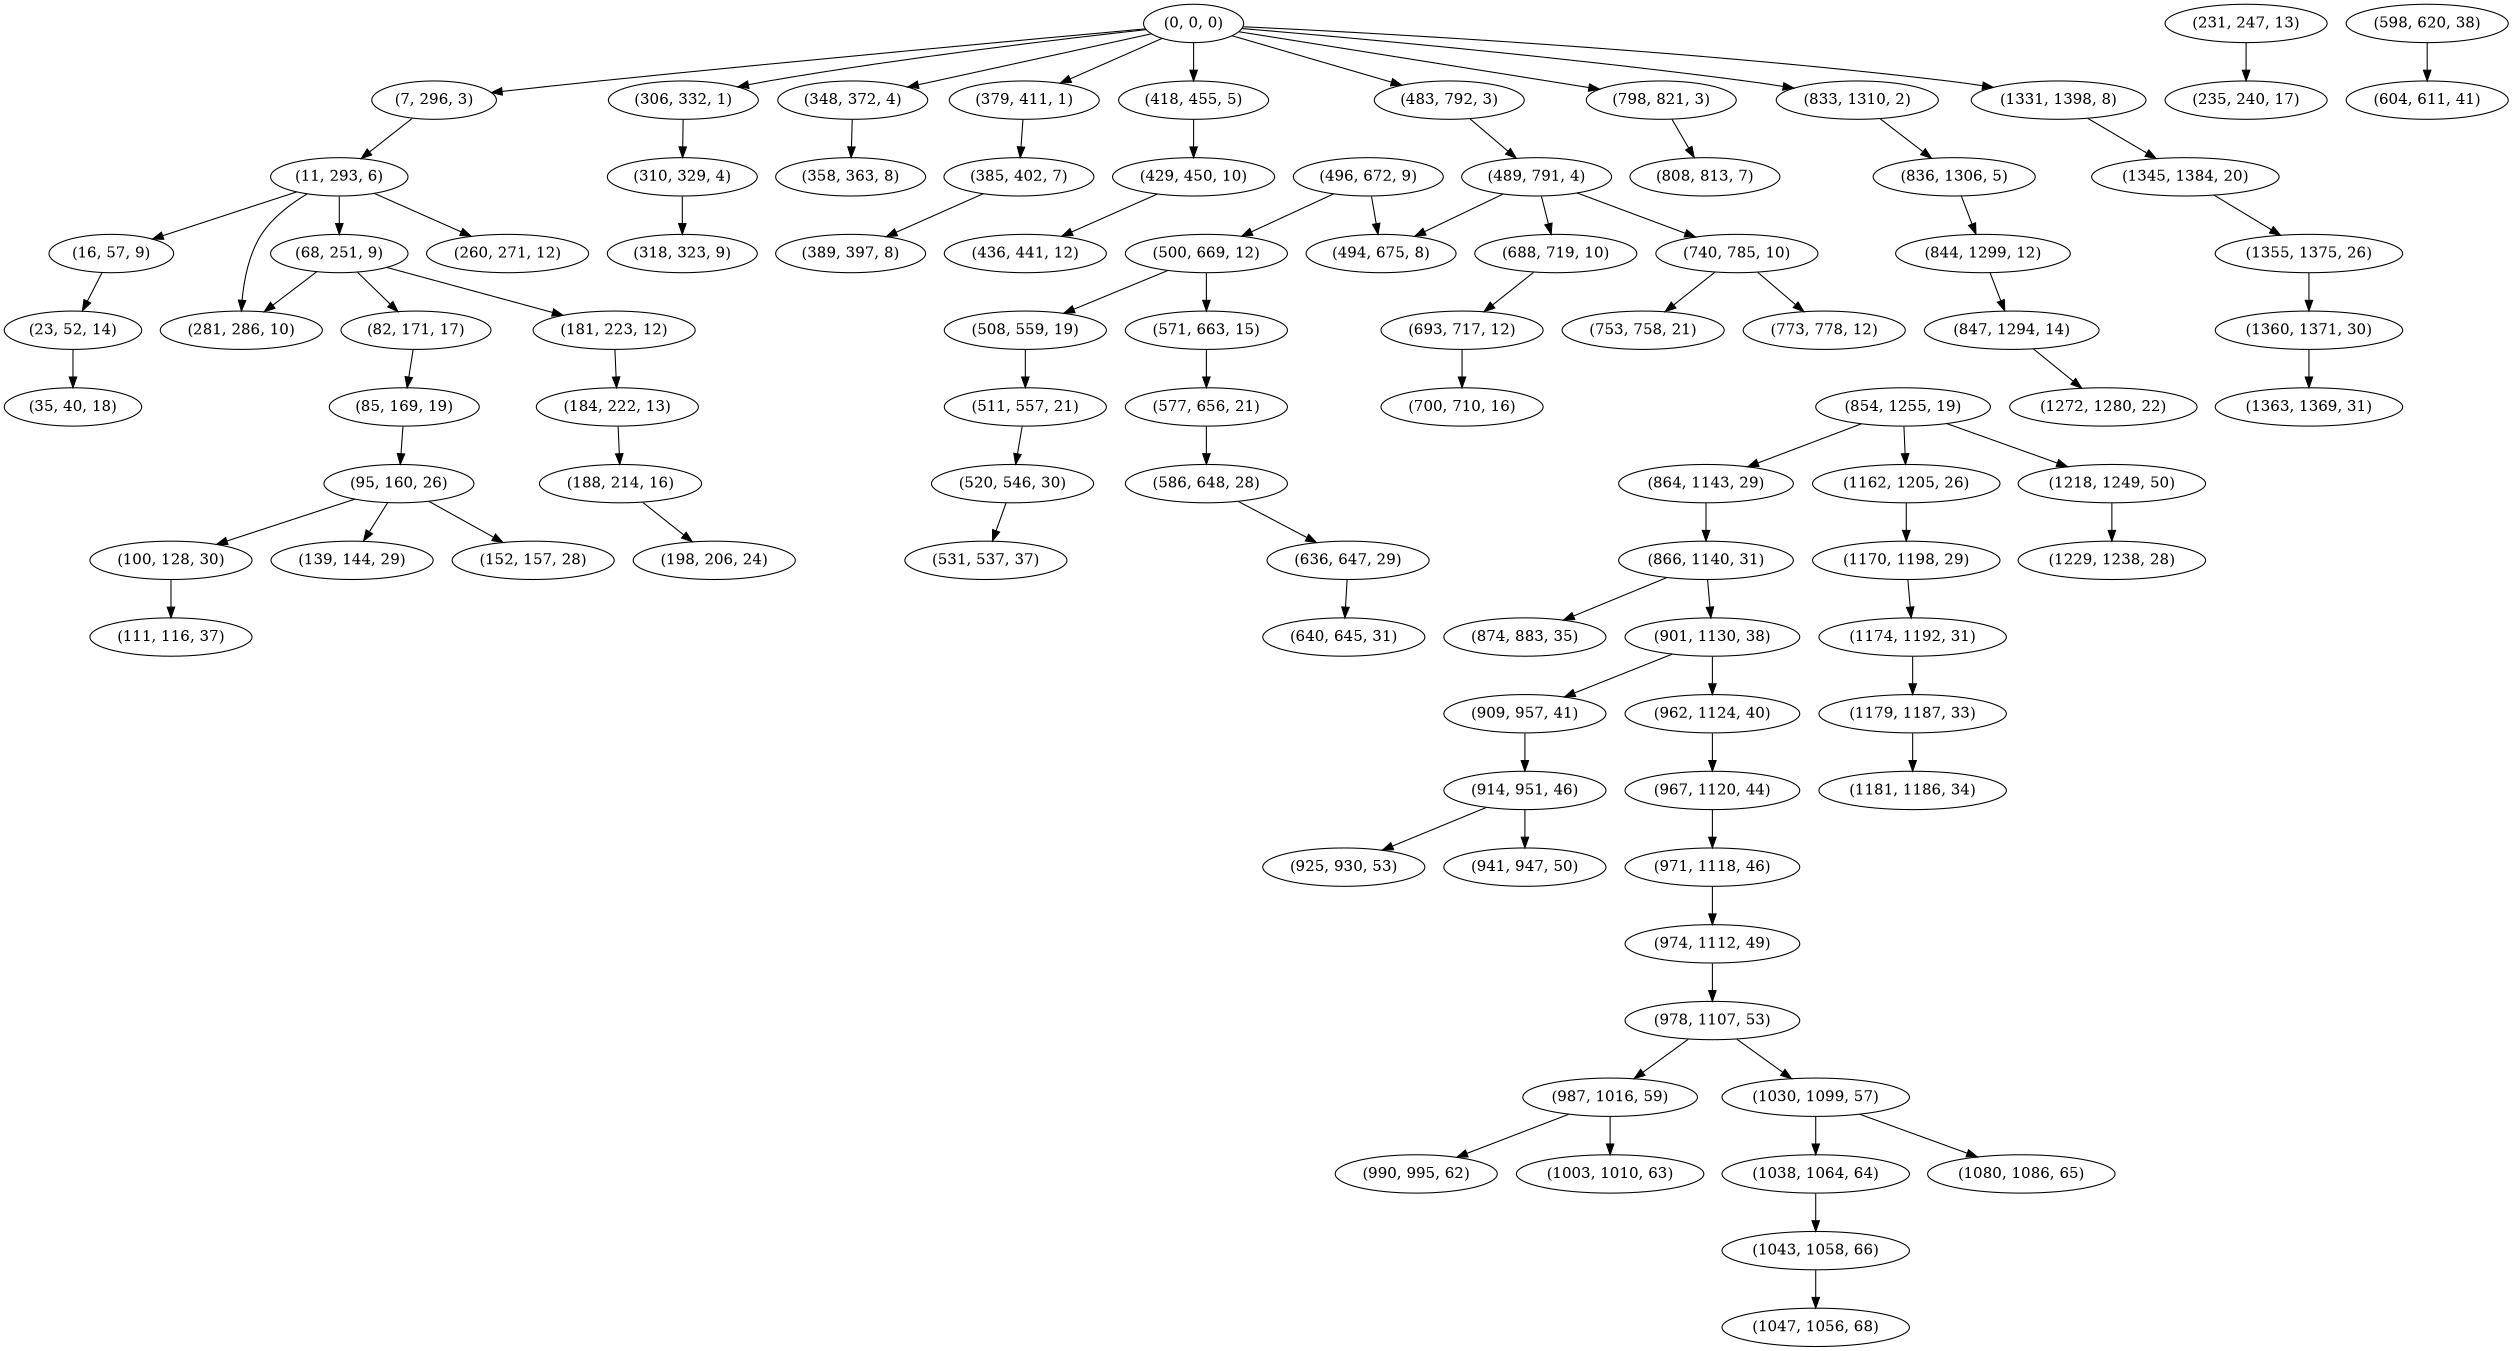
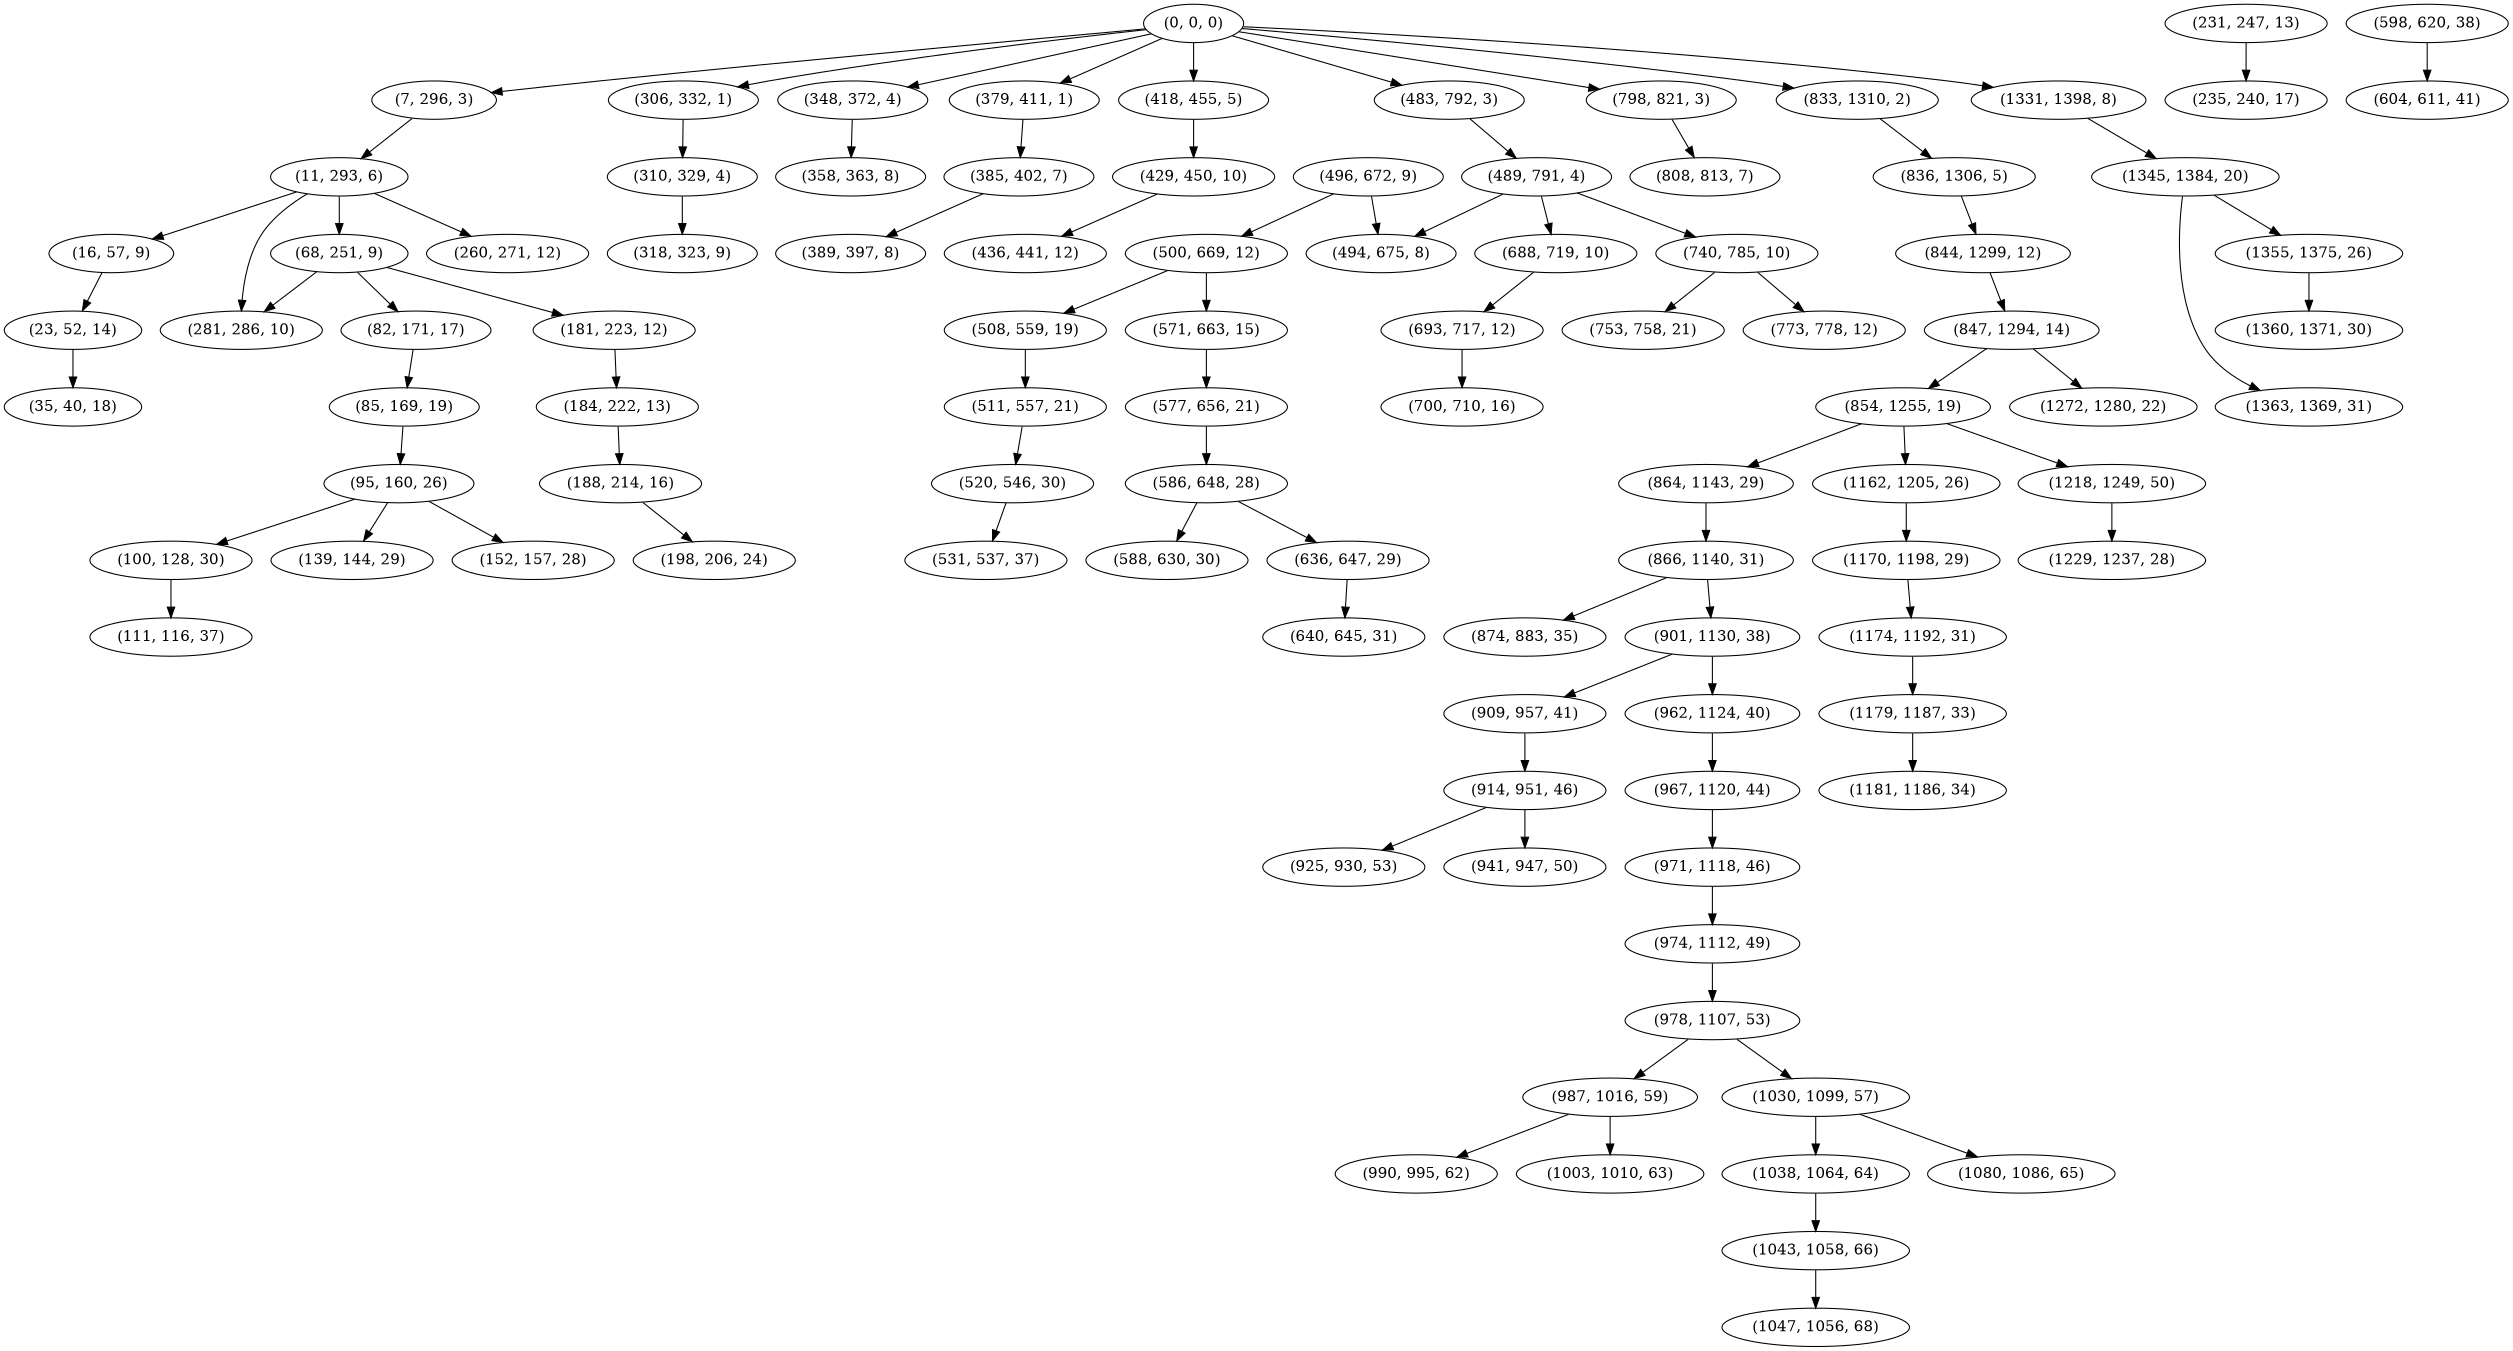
(2309, 363) -> (2186, 304)
none -> (1962, 365)
none -> (1167, 560)
(2112, 560) -> (2112, 560)
